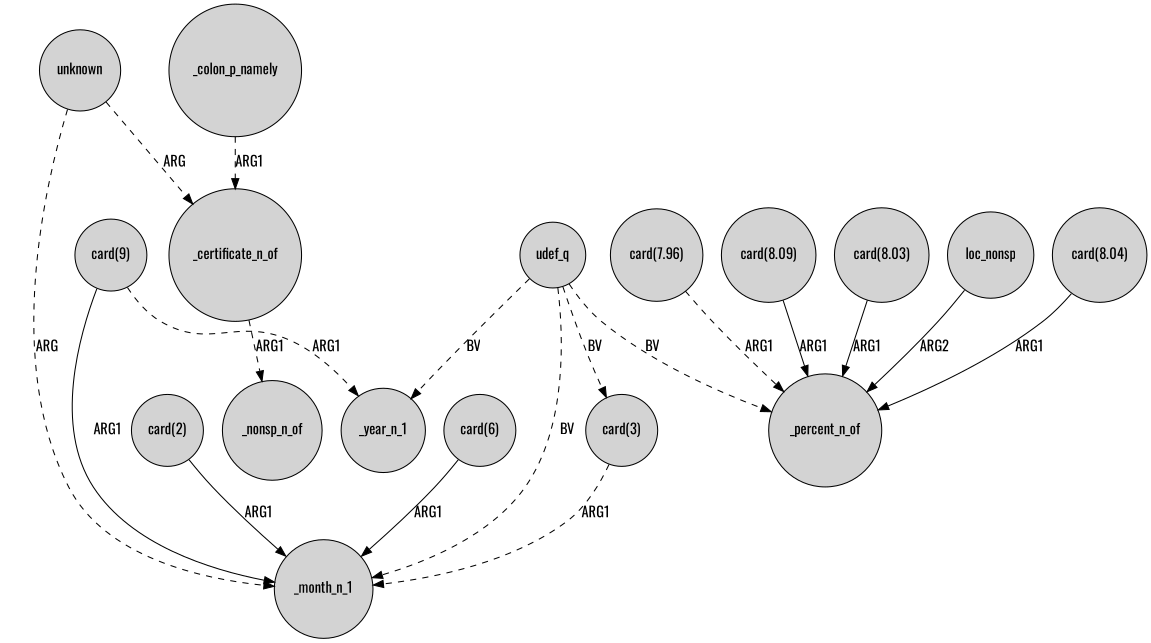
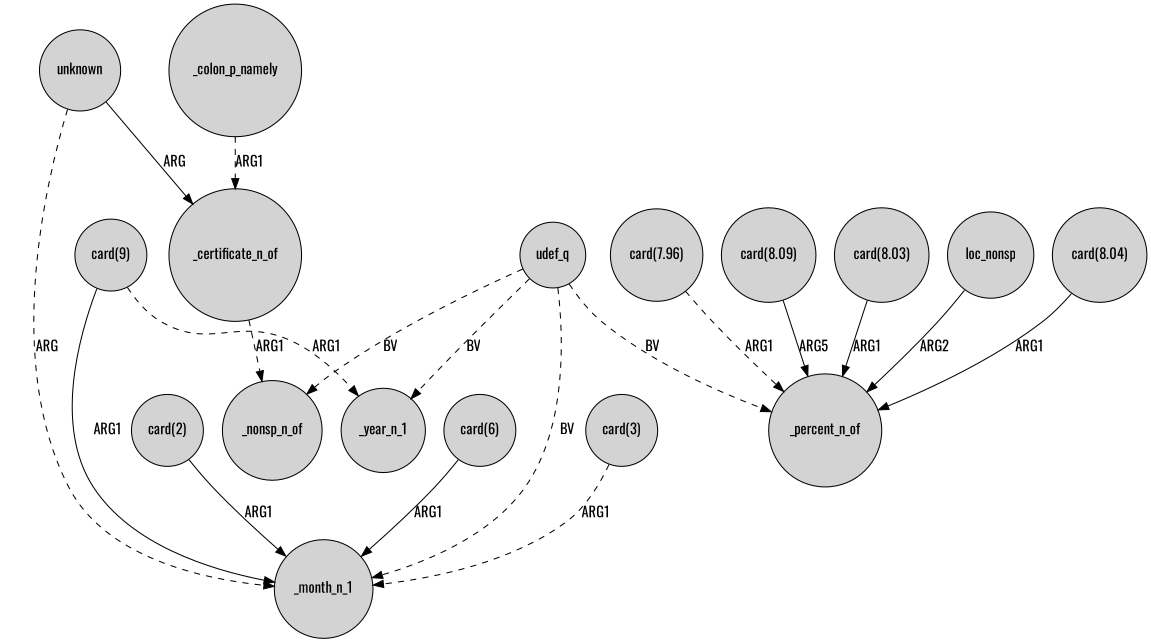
(146, 149) -> (146, 149)
(581, 338) -> (415, 322)
(814, 347) -> (814, 347)
